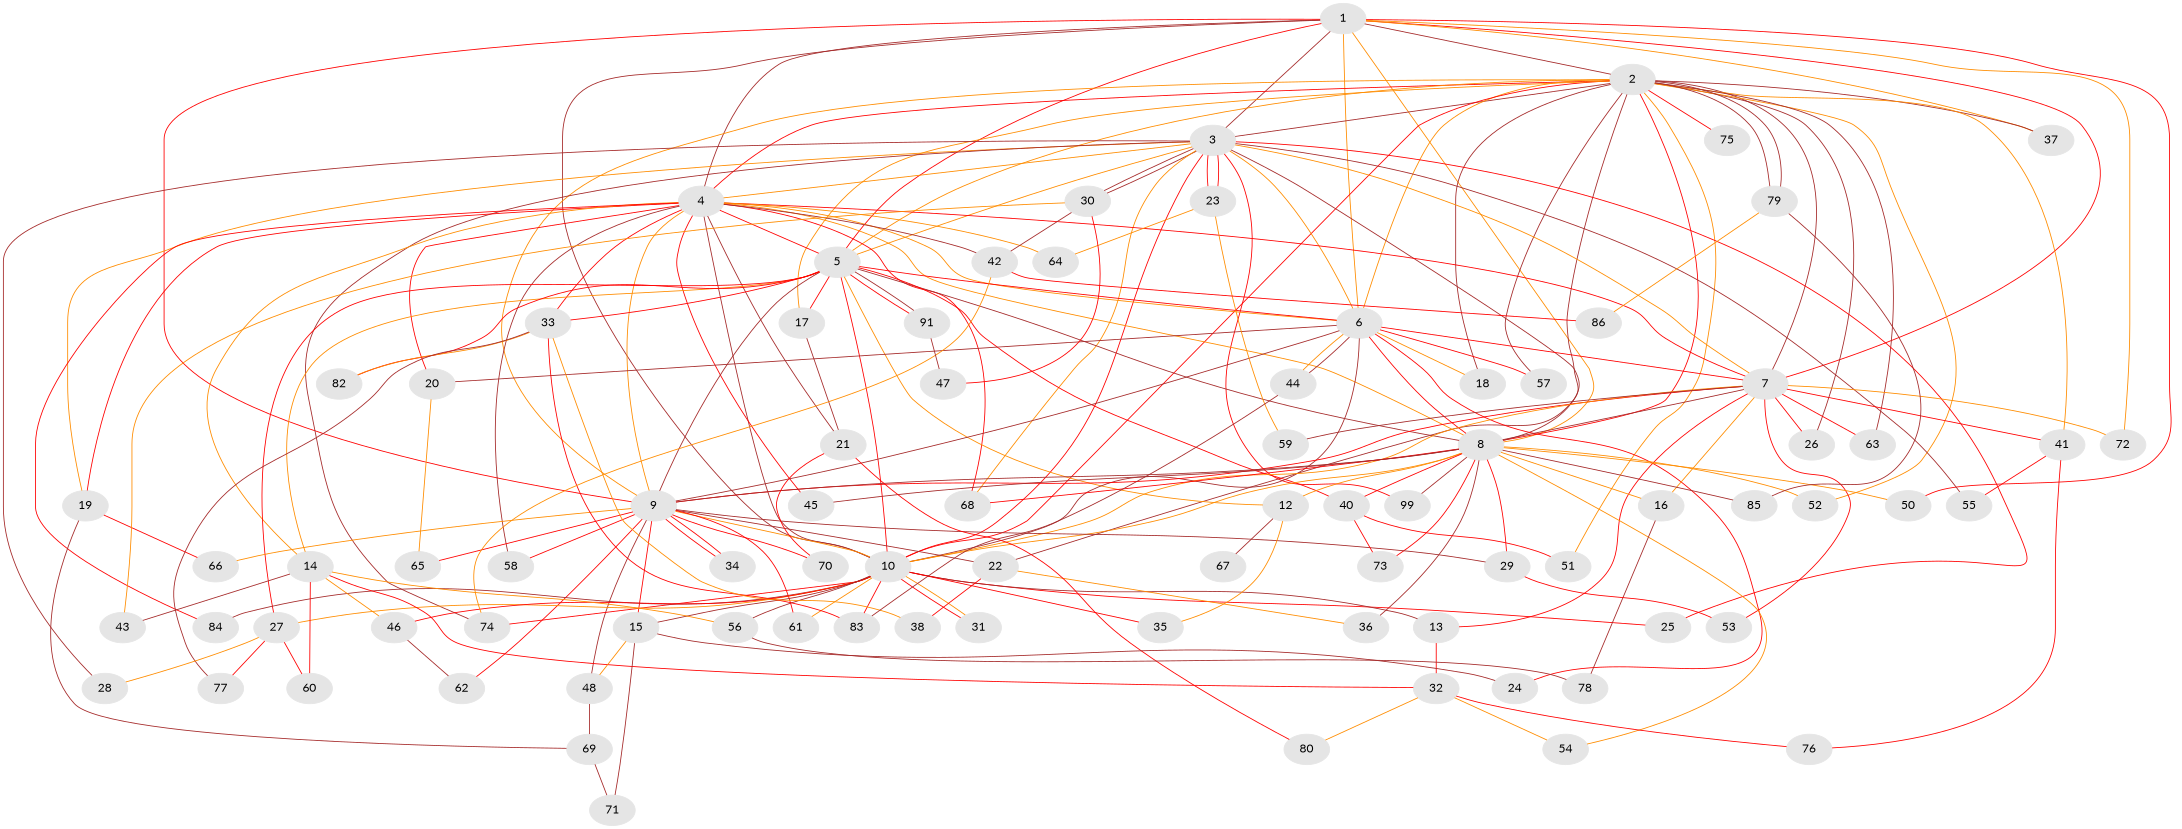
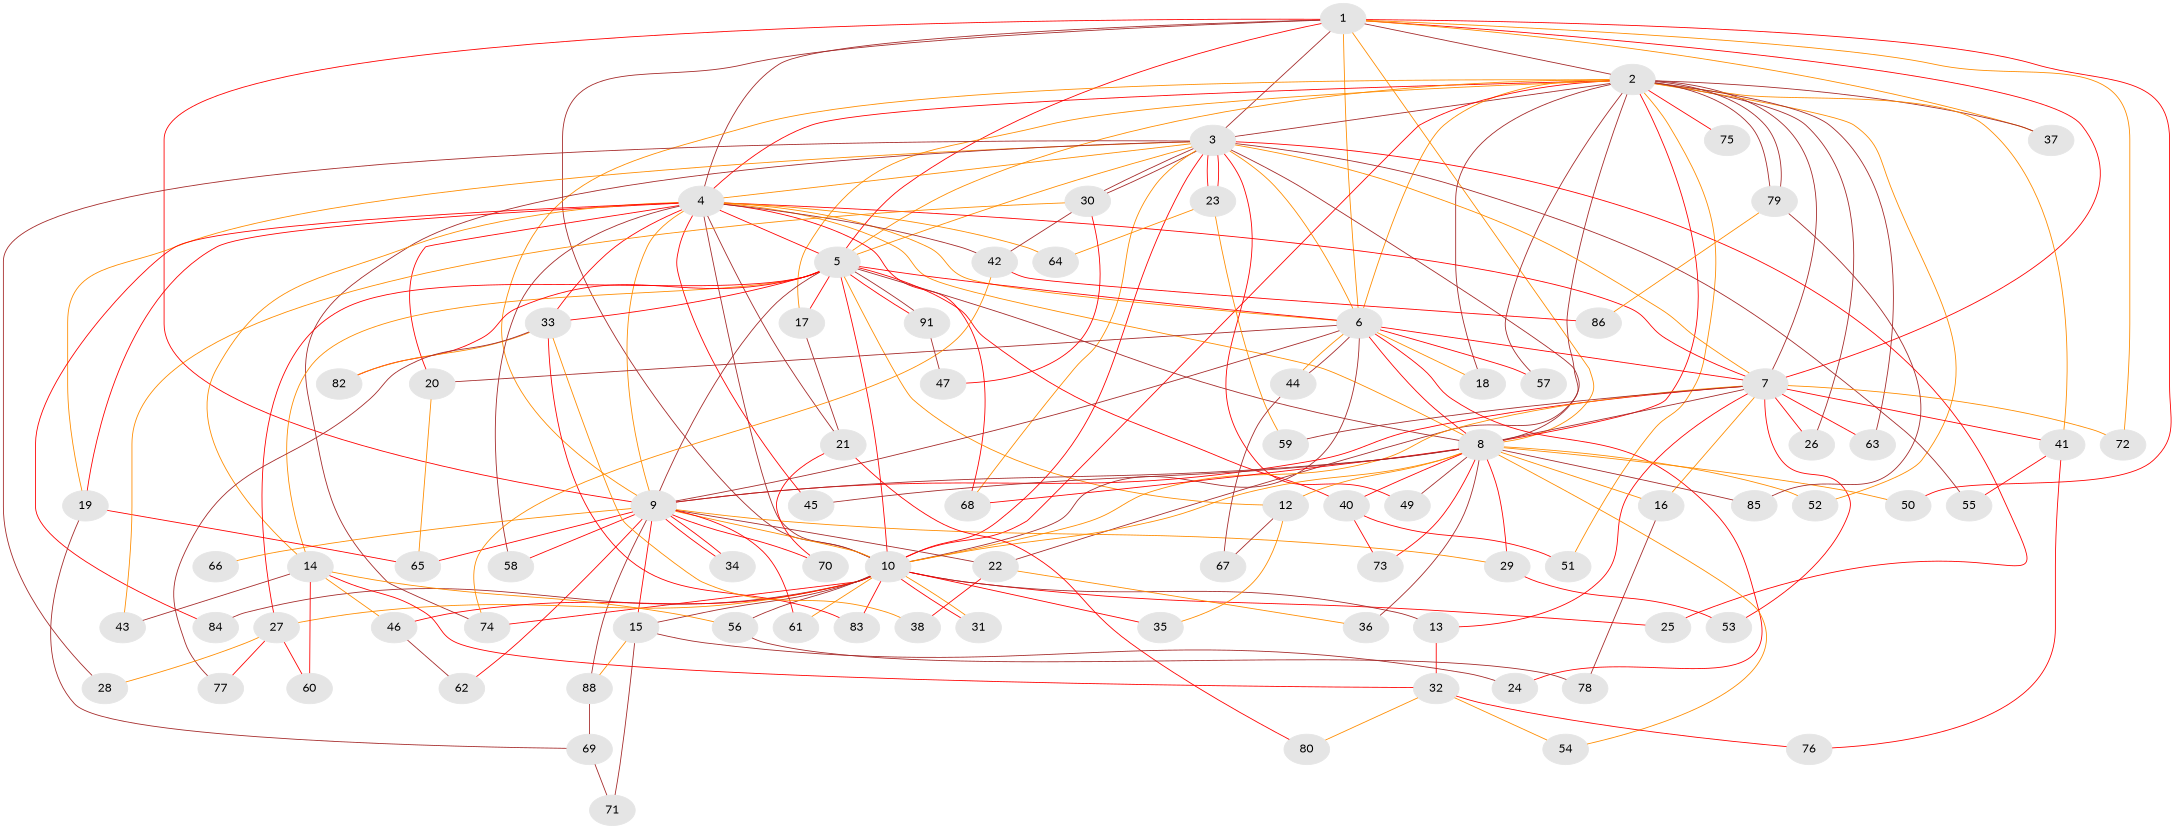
(1407, 506) -> (1407, 506)
(1077, 512) -> (1244, 457)
(1122, 535) -> (1122, 535)
(151, 536) -> (252, 536)
(590, 689) -> (590, 689)
